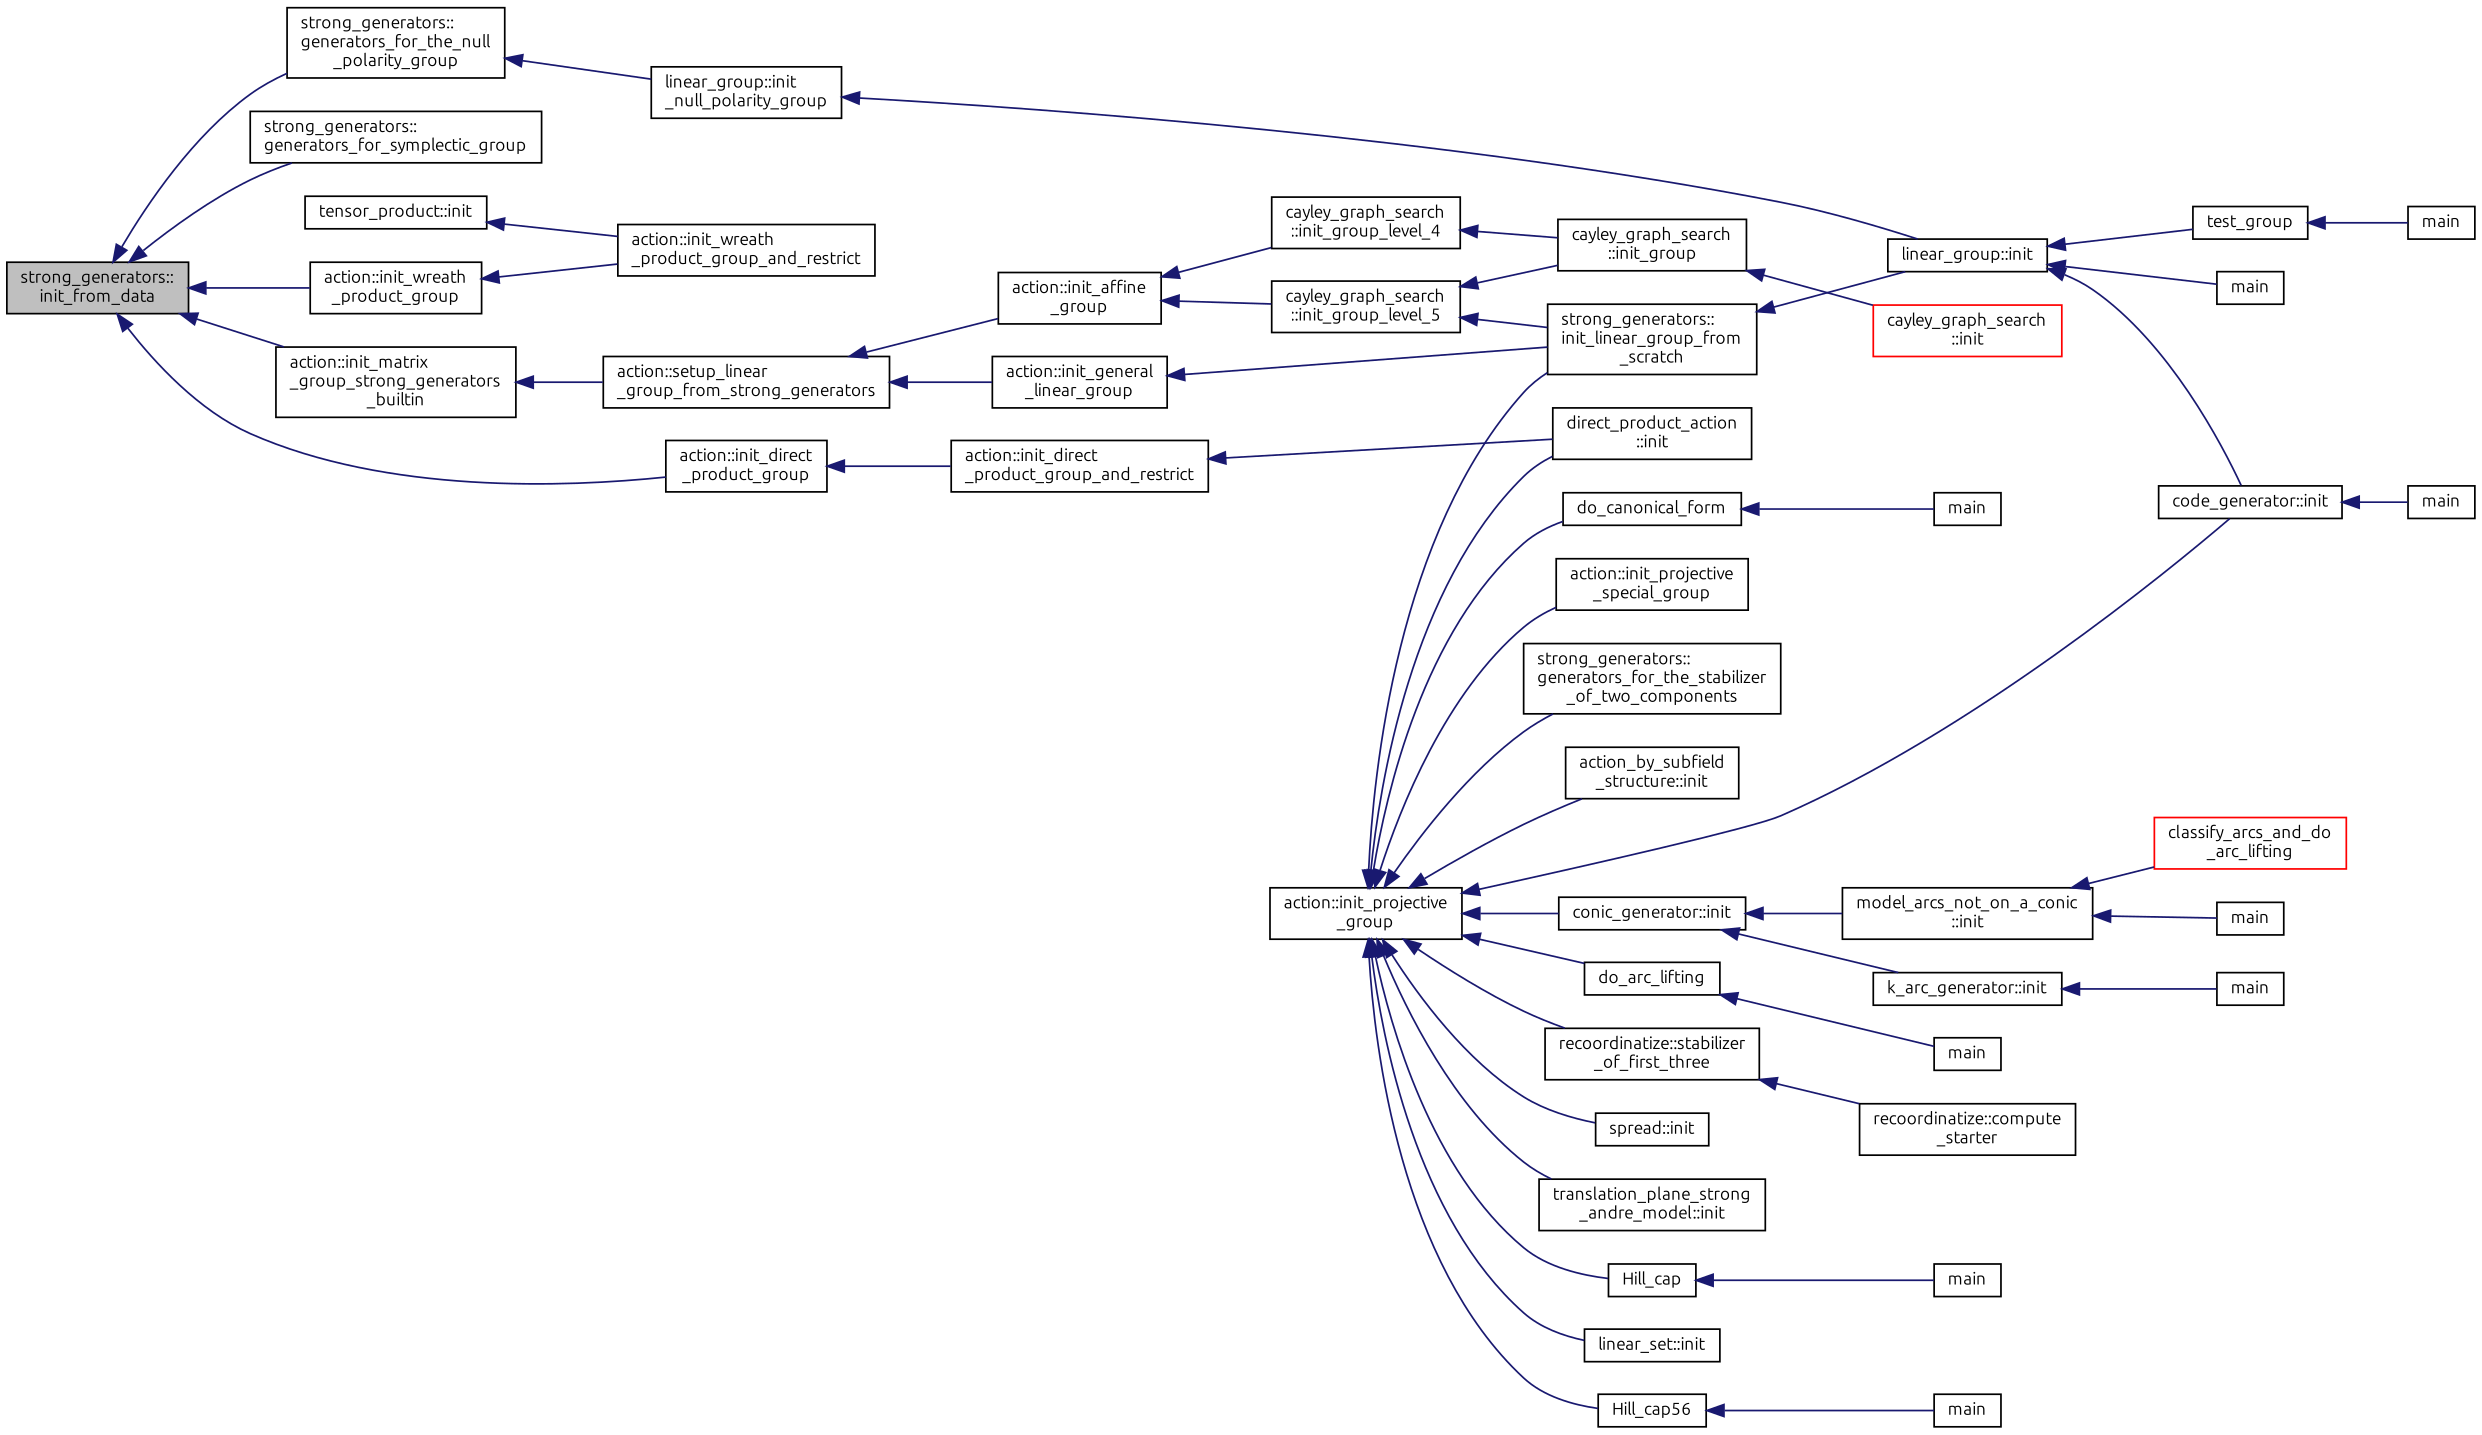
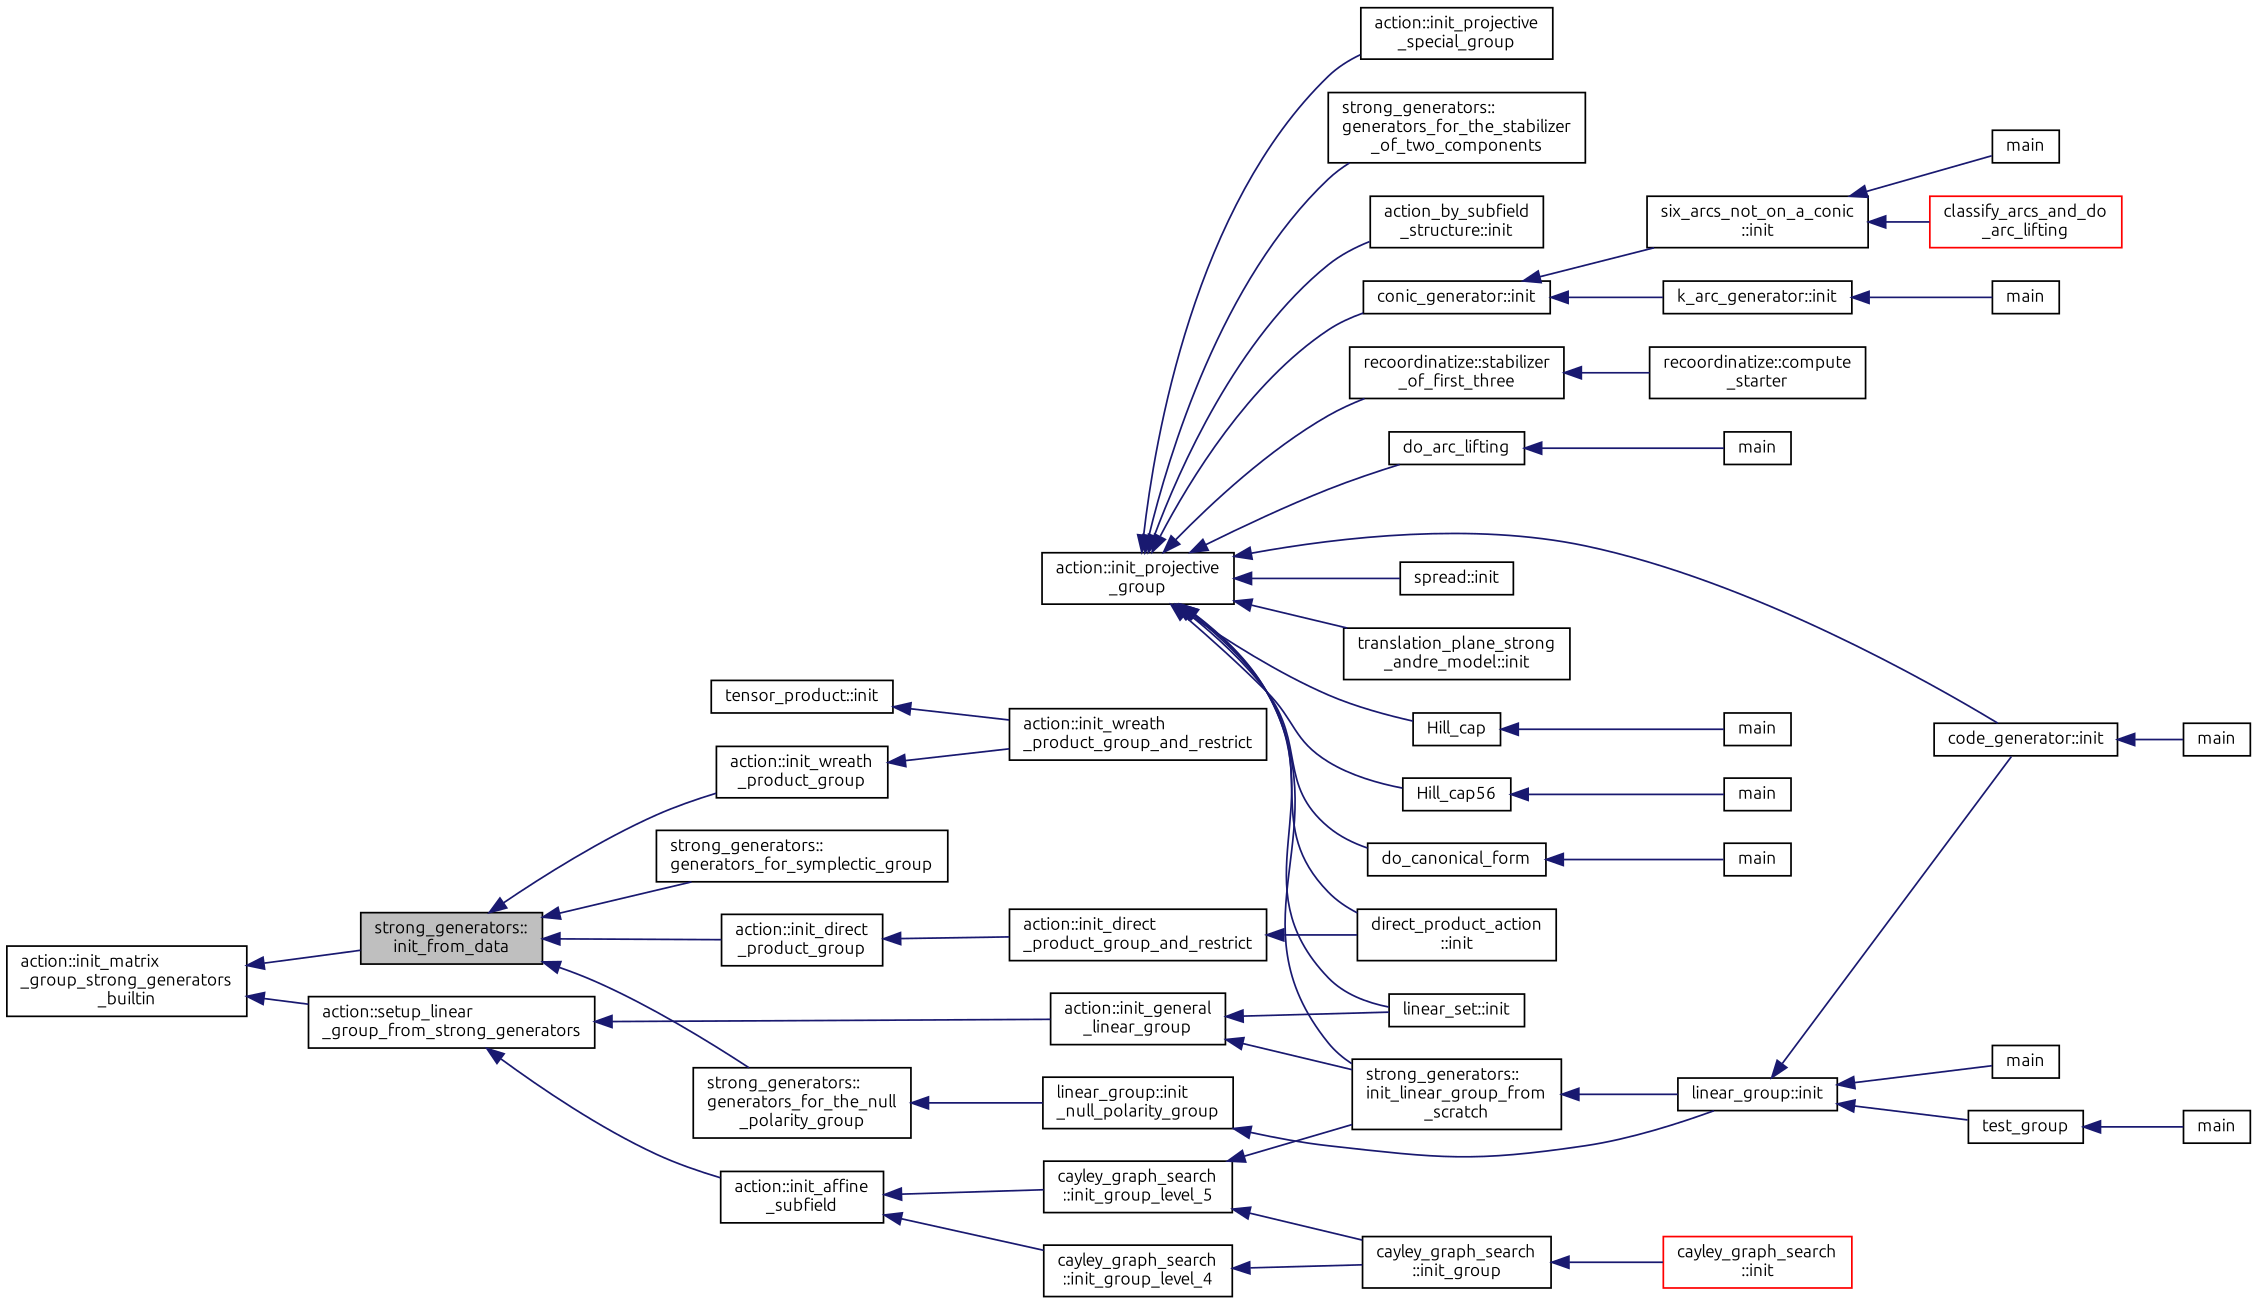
(1080, 298) -> (802, 1197)
(240, 333) -> (312, 957)
(1968, 914) -> (1758, 222)
none -> (1323, 1014)
